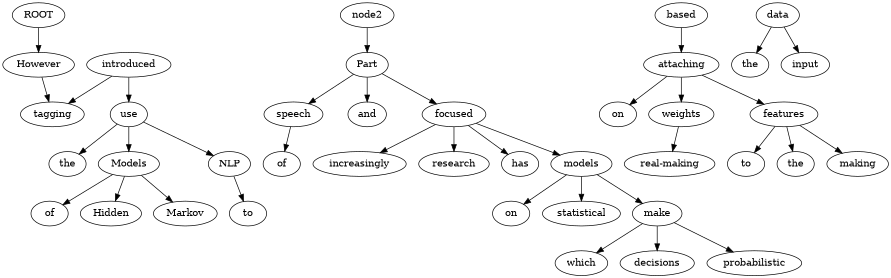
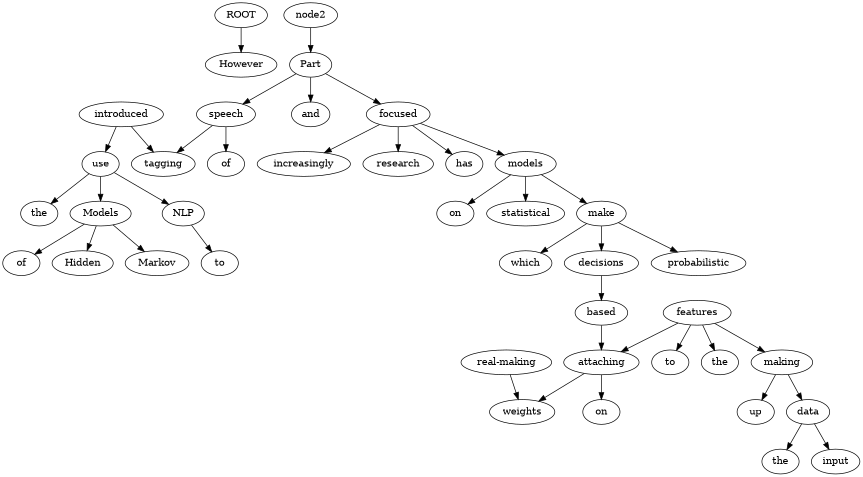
(44, 86) -> (198, 137)
(730, 88) -> (653, 336)
(676, 136) -> (513, 384)
none -> (601, 285)
none -> (793, 384)
none -> (756, 412)
